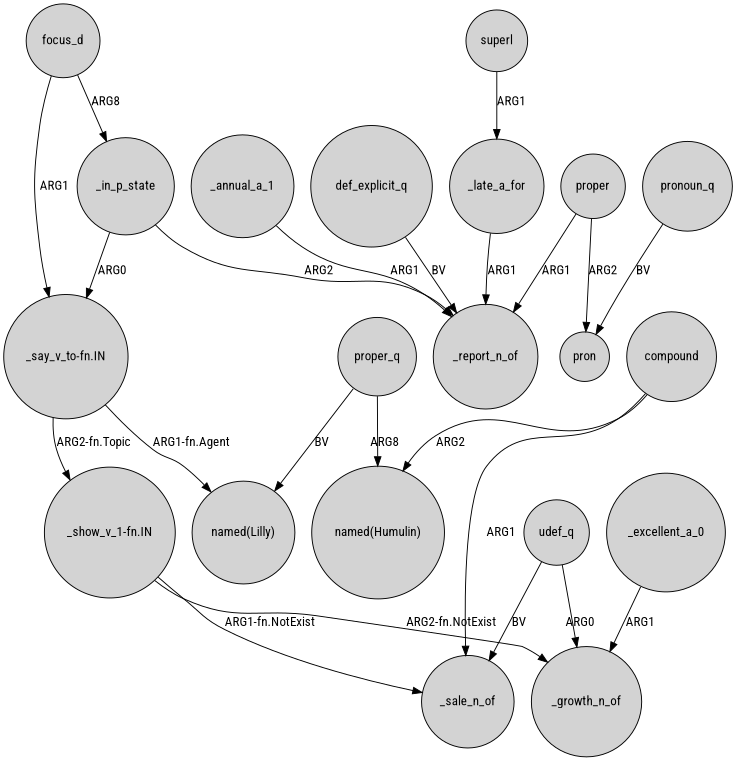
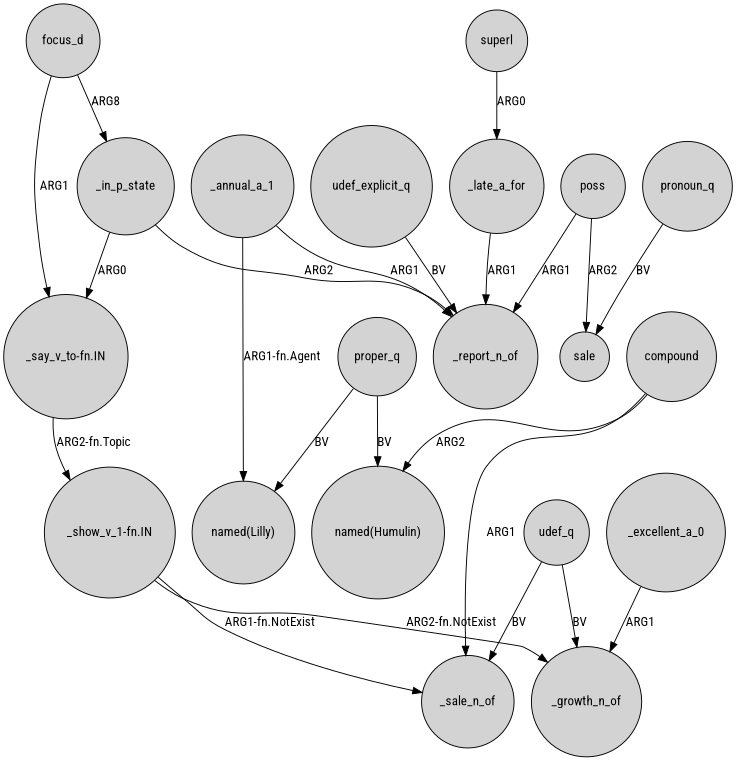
(511, 102) -> (511, 102)
(372, 186) -> (372, 186)
(593, 186) -> (593, 186)
(585, 357) -> (585, 357)
(385, 442) -> (385, 442)
(152, 449) -> (243, 355)
(580, 623) -> (580, 623)
